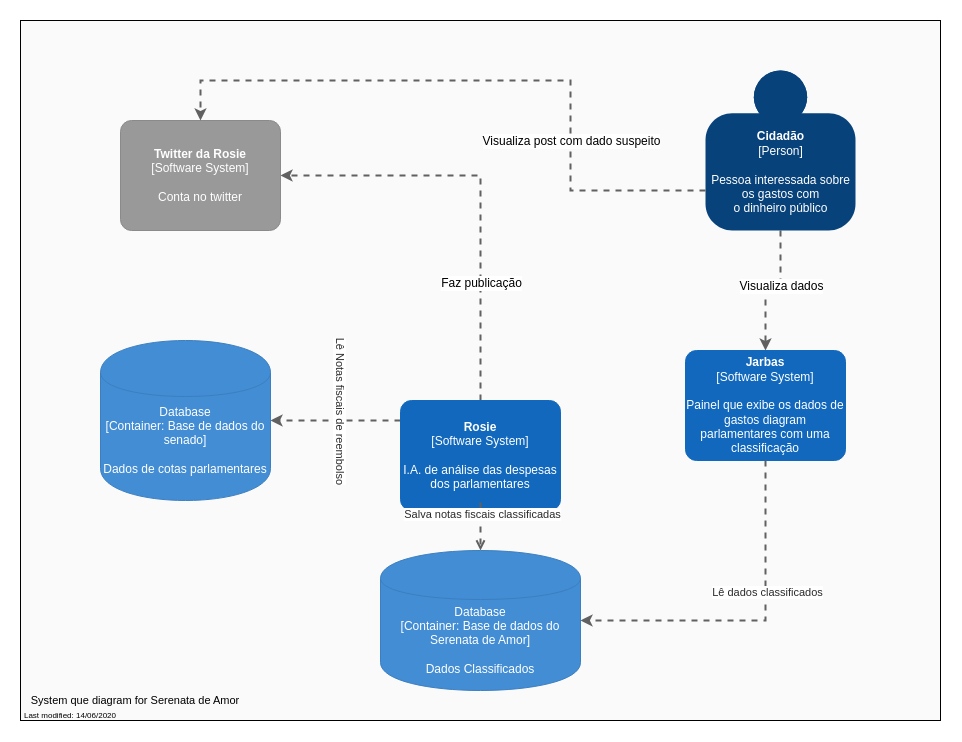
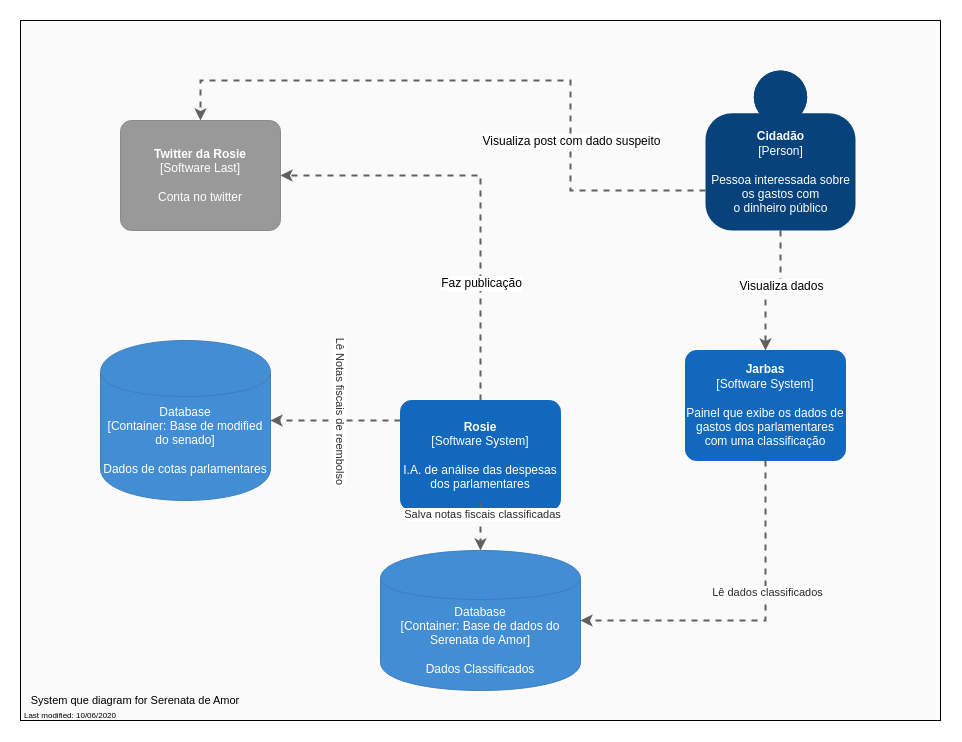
(201, 176) -> (201, 176)
(766, 406) -> (766, 406)
(186, 441) -> (186, 441)
(481, 542) -> (481, 540)
(71, 716) -> (71, 716)
